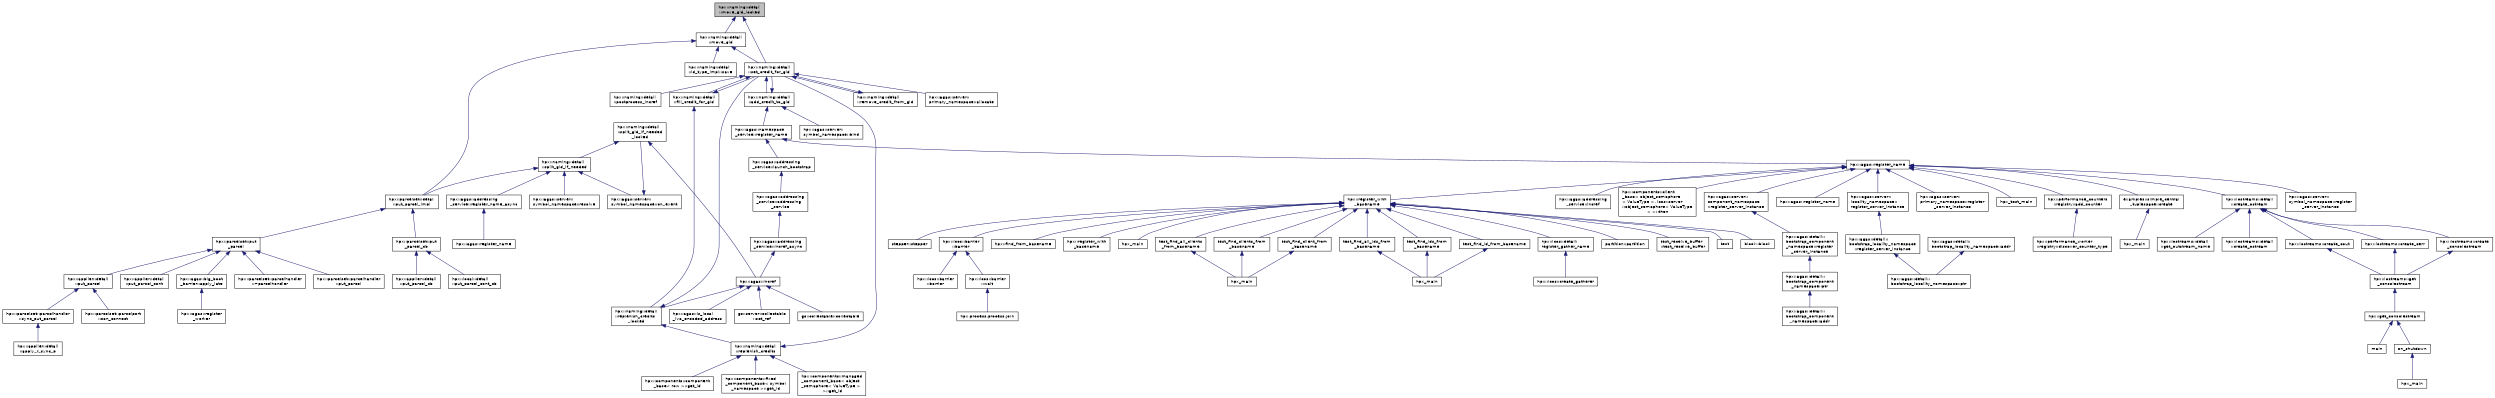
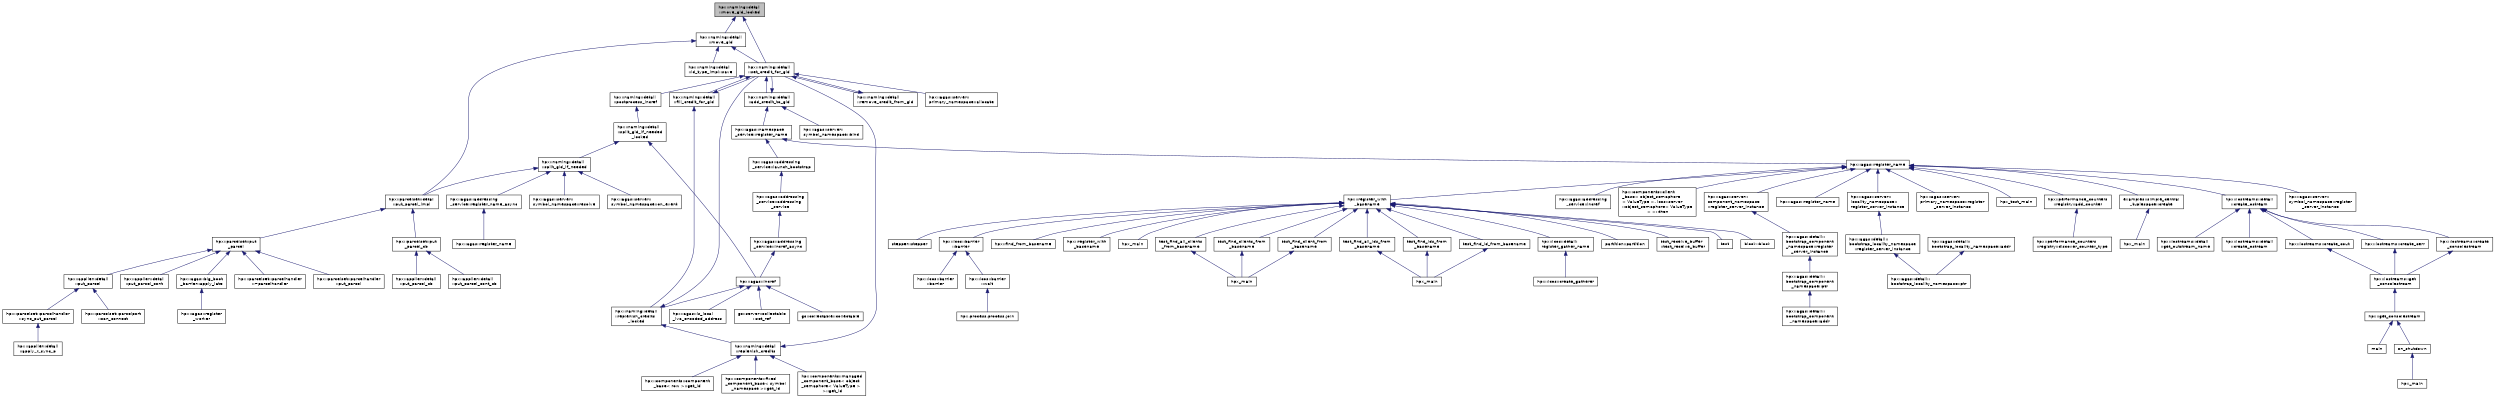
(642, 166) -> (638, 117)
(2072, 244) -> (2072, 244)
(475, 282) -> (475, 282)
